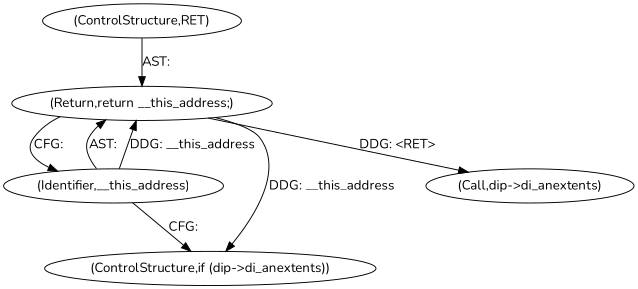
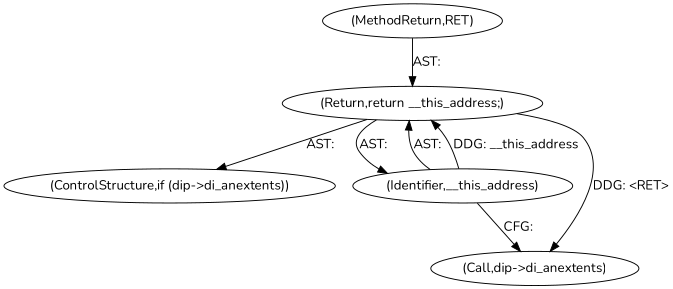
(142, 21) -> (412, 21)
(50, 145) -> (375, 145)
(332, 186) -> (322, 145)
(158, 224) -> (496, 224)
